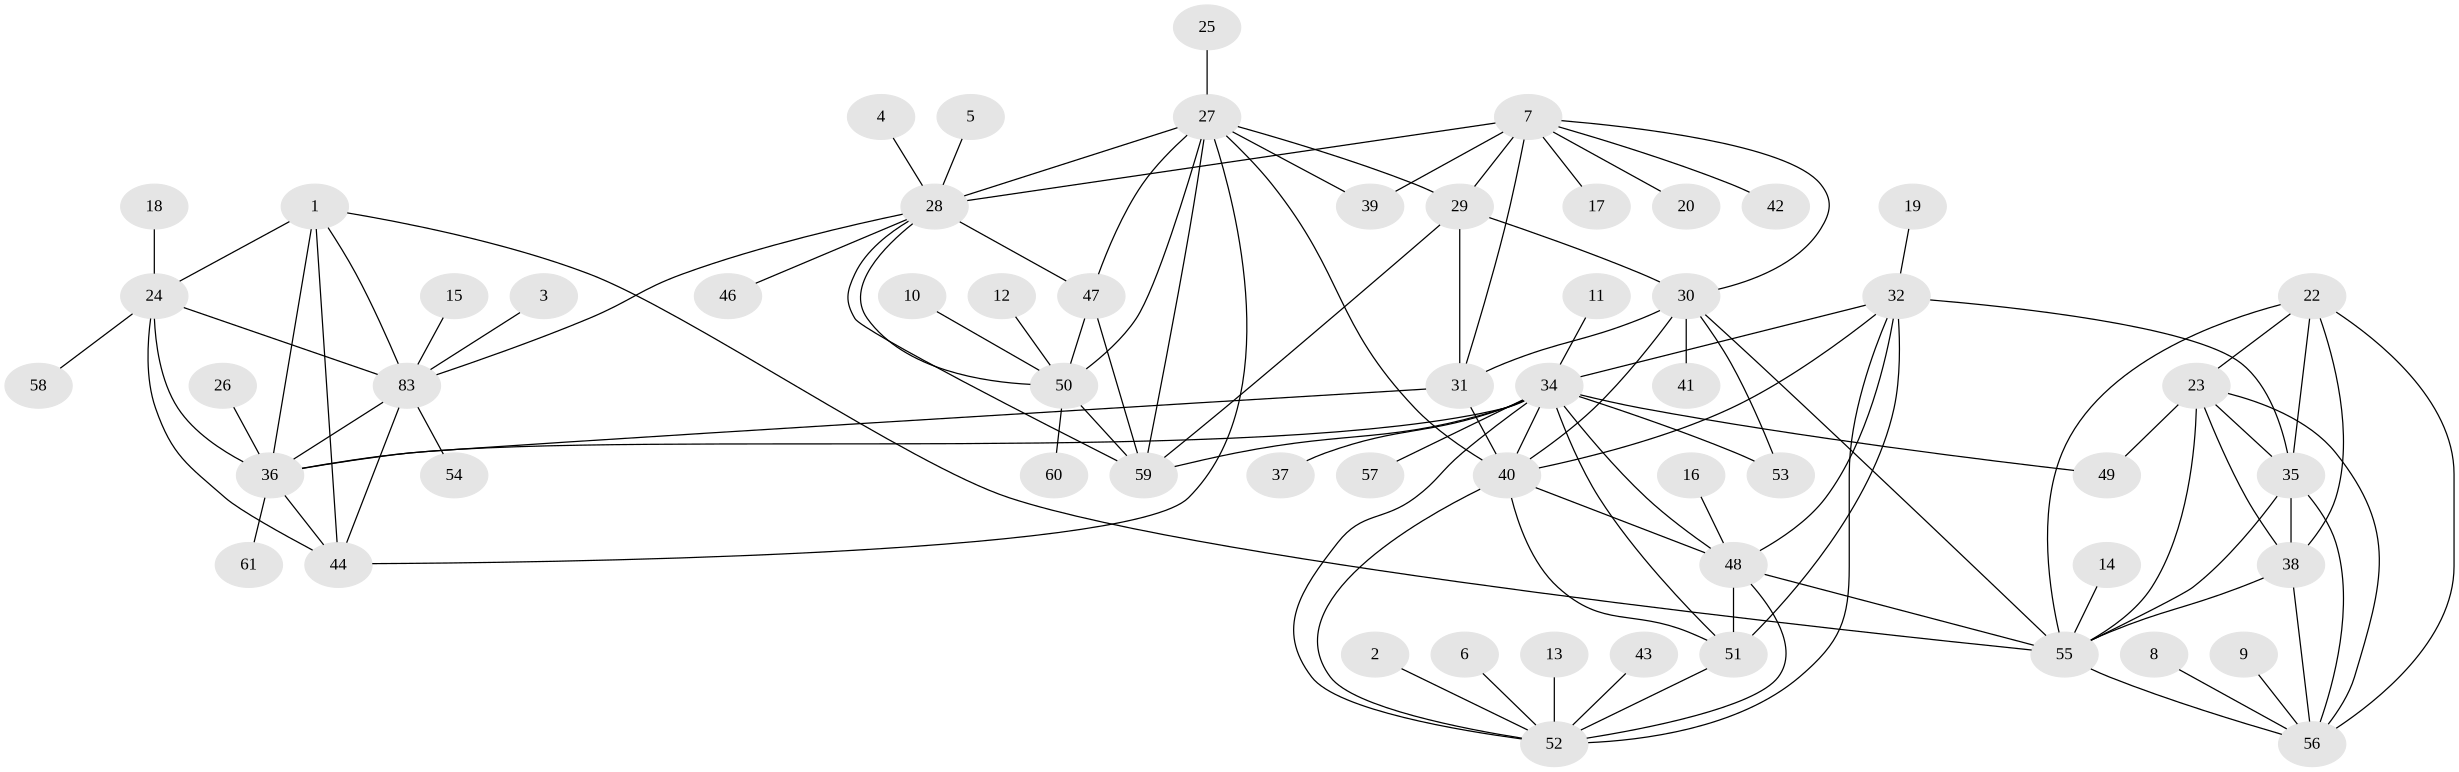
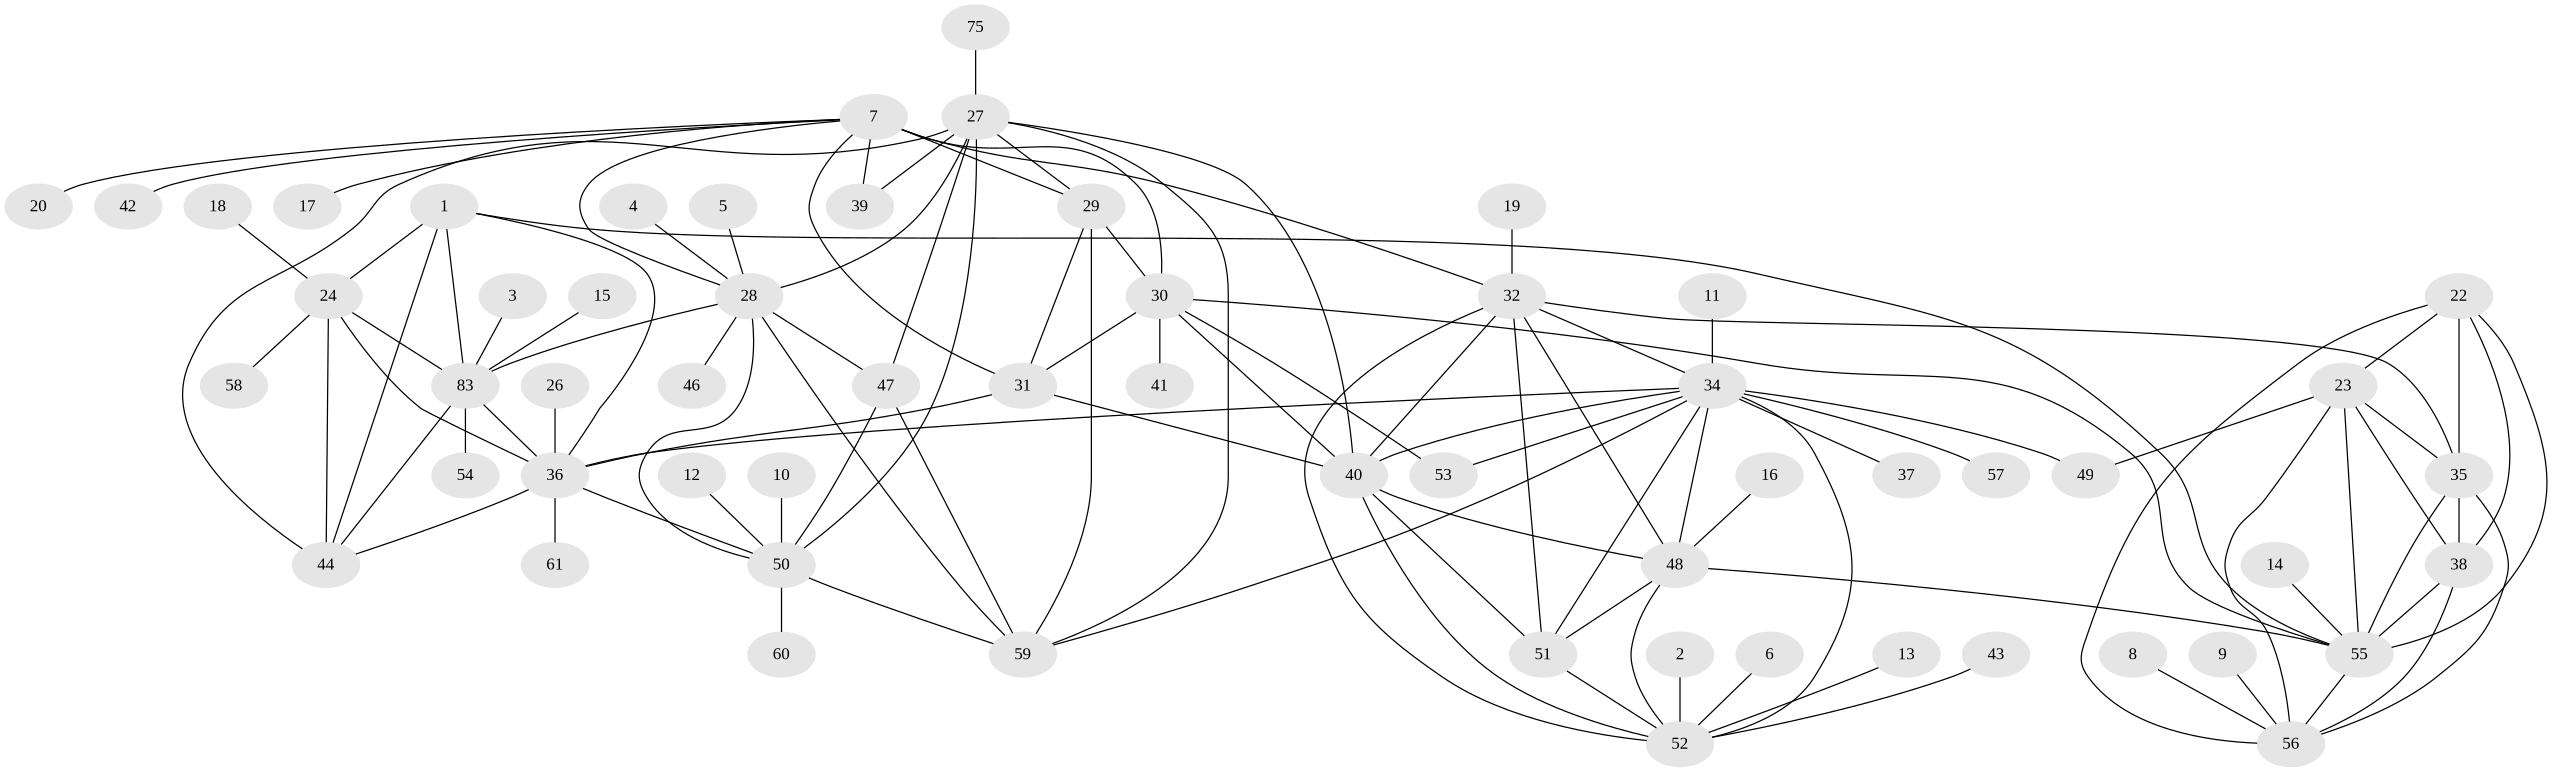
(1207, 27) -> (976, 27)
none -> (1196, 193)
none -> (651, 515)
